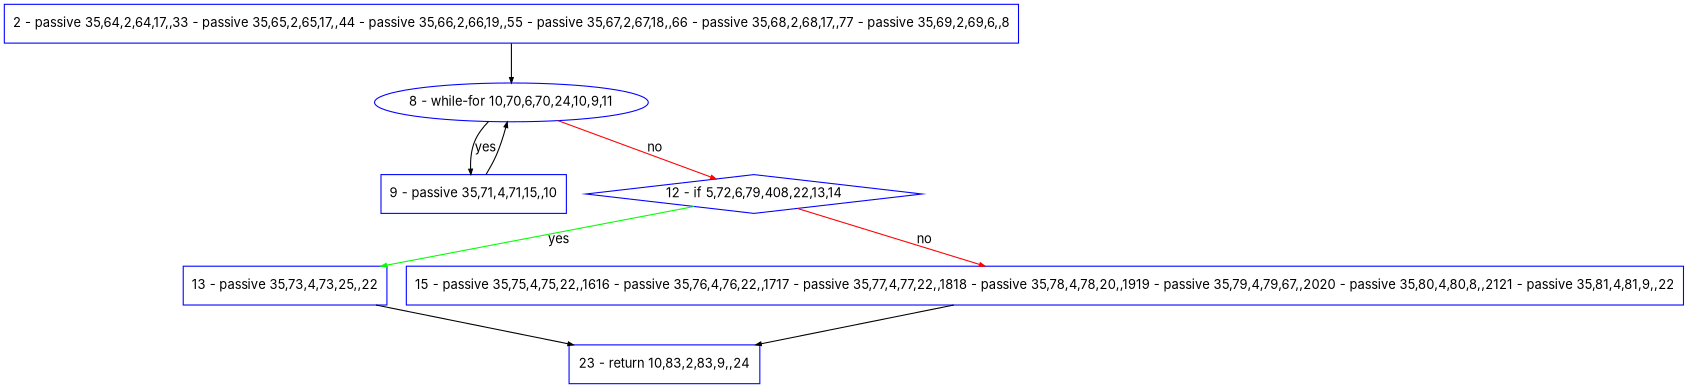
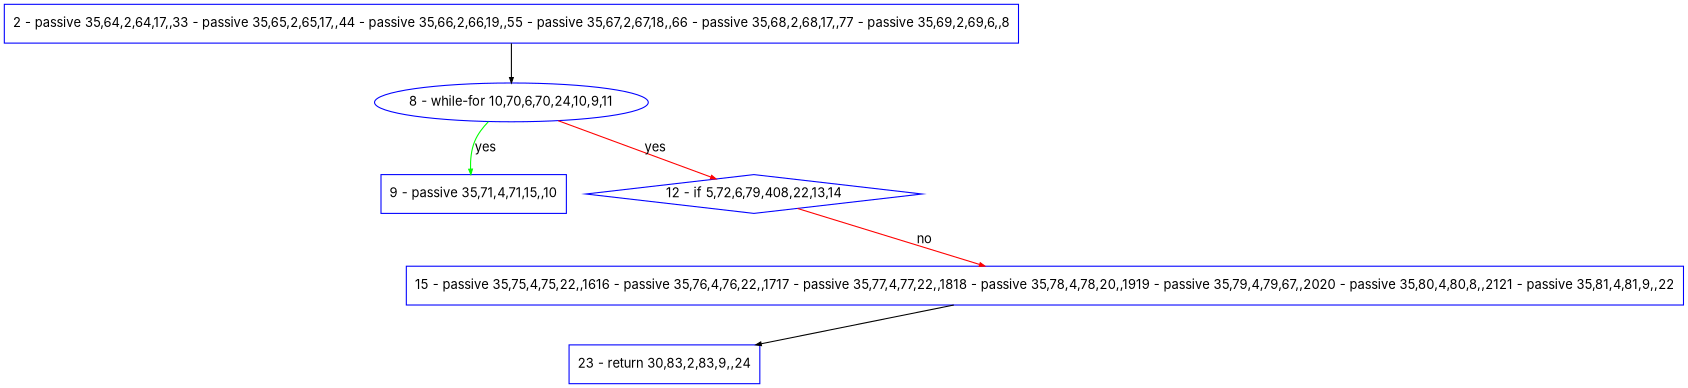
(474, 143) -> (474, 143)
(655, 148) -> (655, 148)
(498, 152) -> none
(285, 286) -> none
(664, 364) -> (664, 364)
